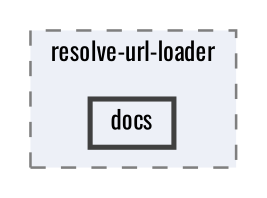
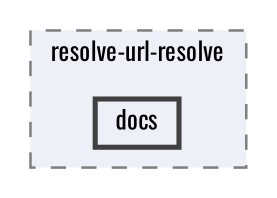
(133, 55) -> (138, 55)
